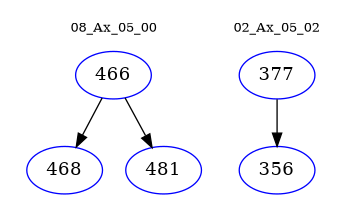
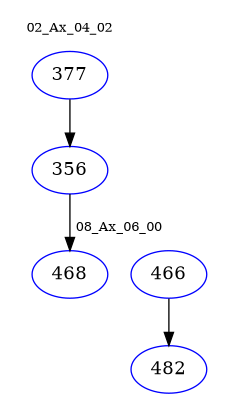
(114, 28) -> (119, 228)
(277, 28) -> (70, 28)
(92, 117) -> (70, 223)
(164, 170) -> (169, 369)
